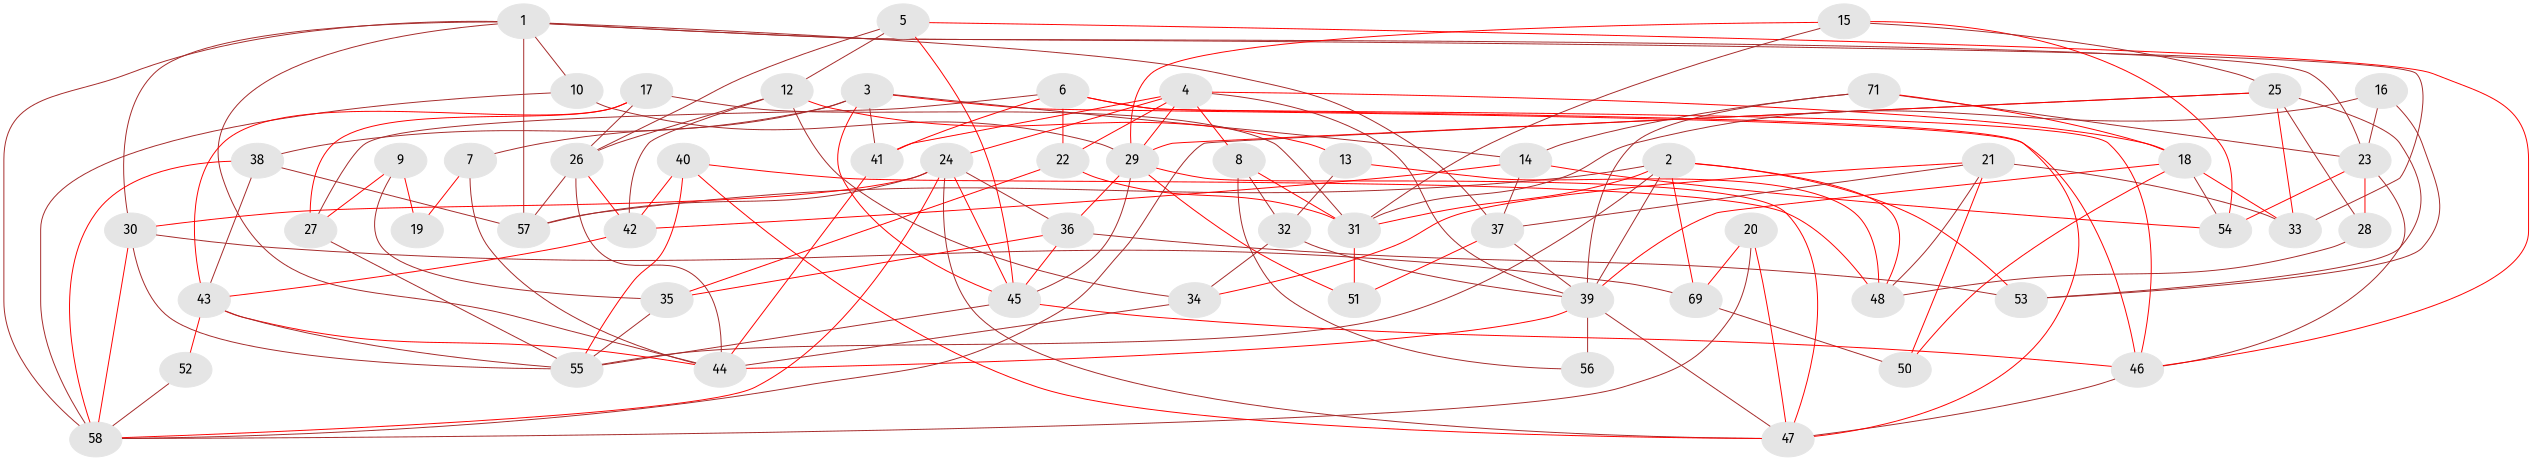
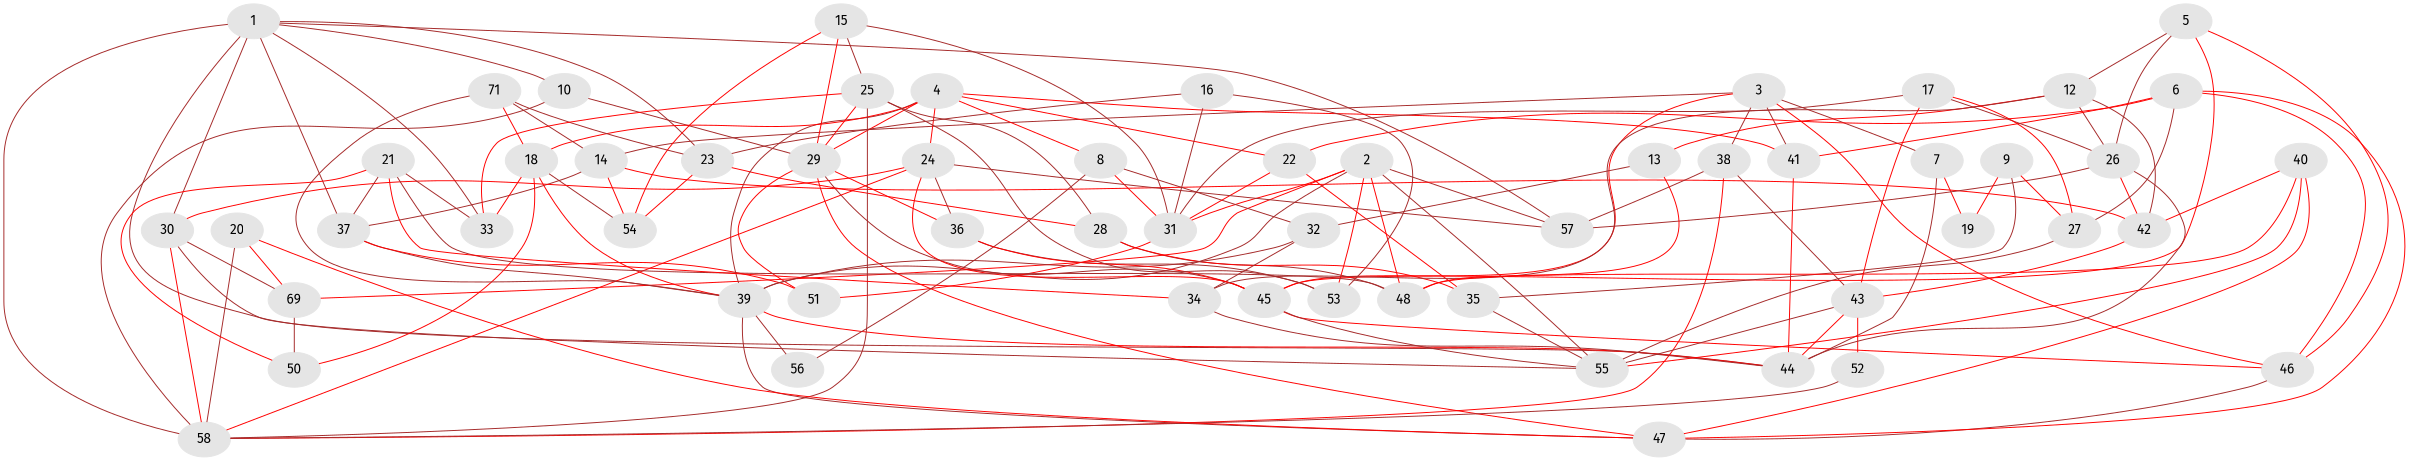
(867, 265) -> (1321, 265)
(2329, 312) -> none
(1289, 409) -> none
